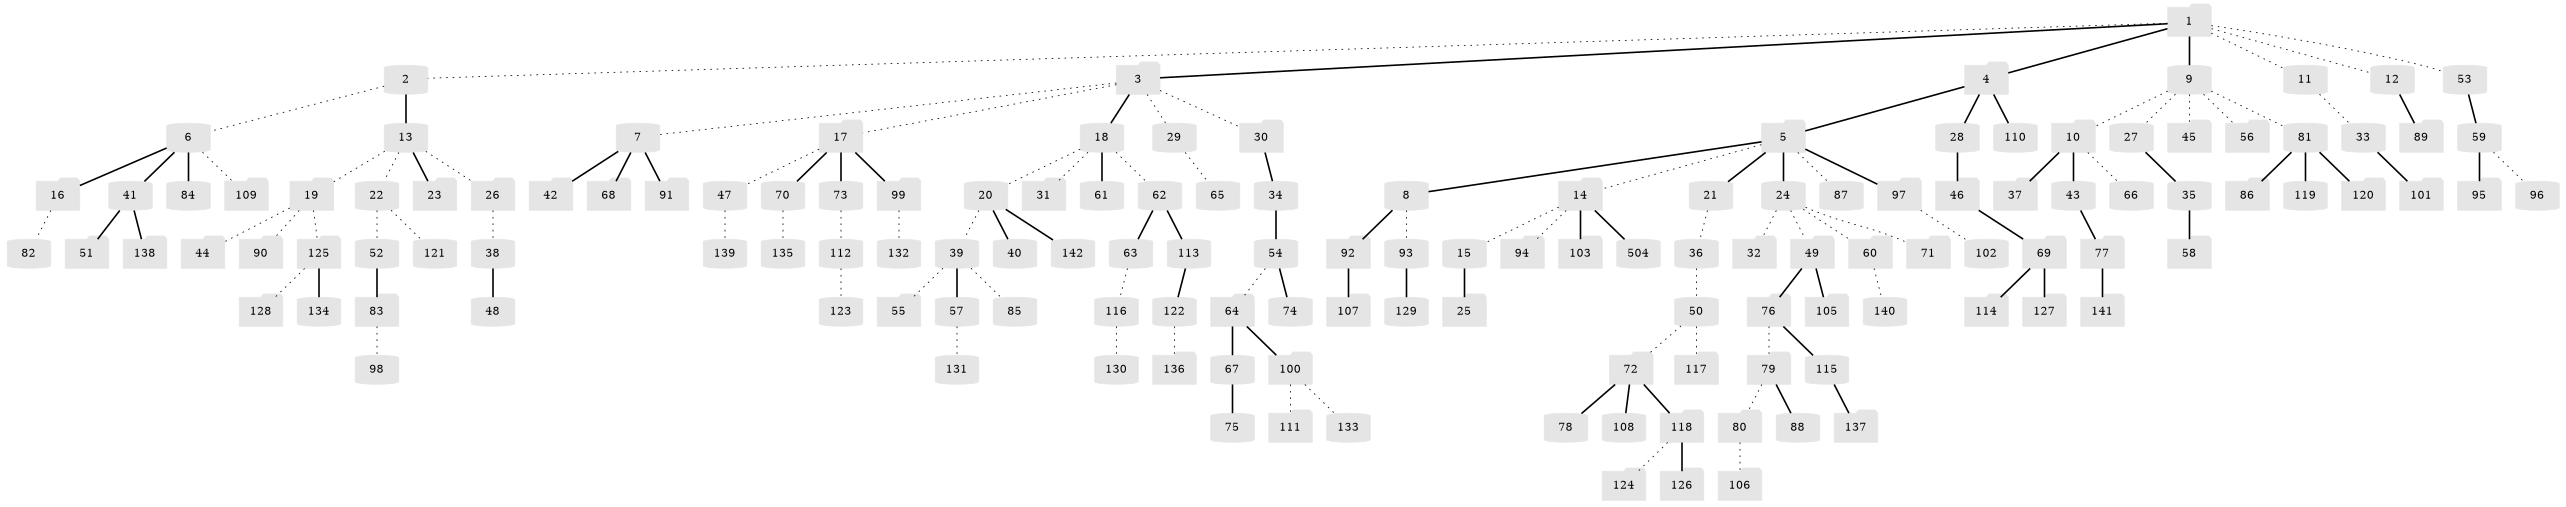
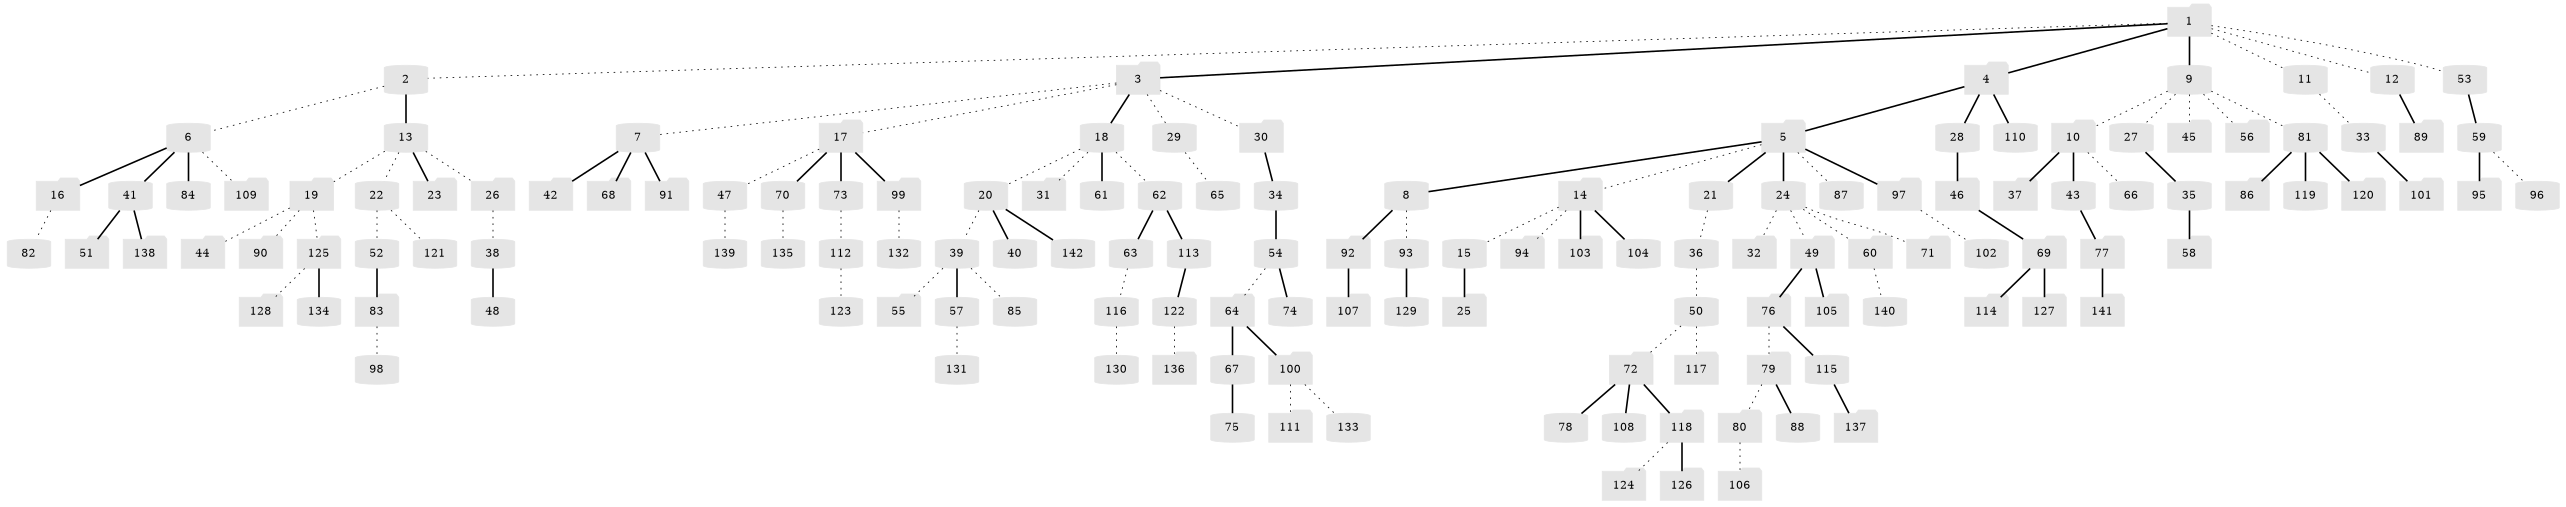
(1638, 254) -> (1638, 254)
